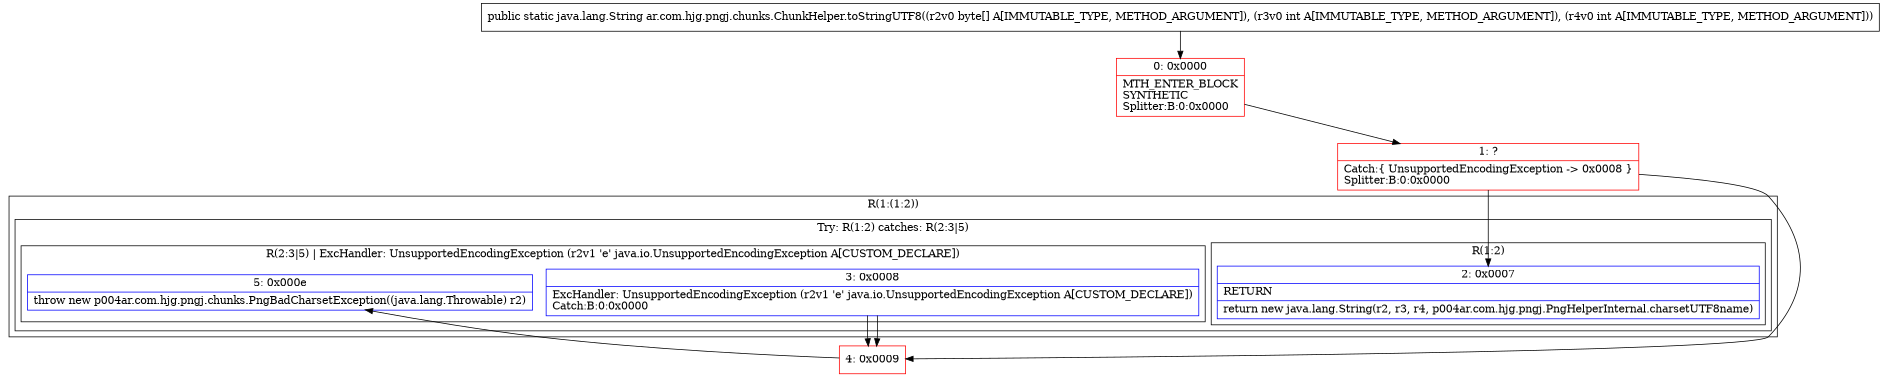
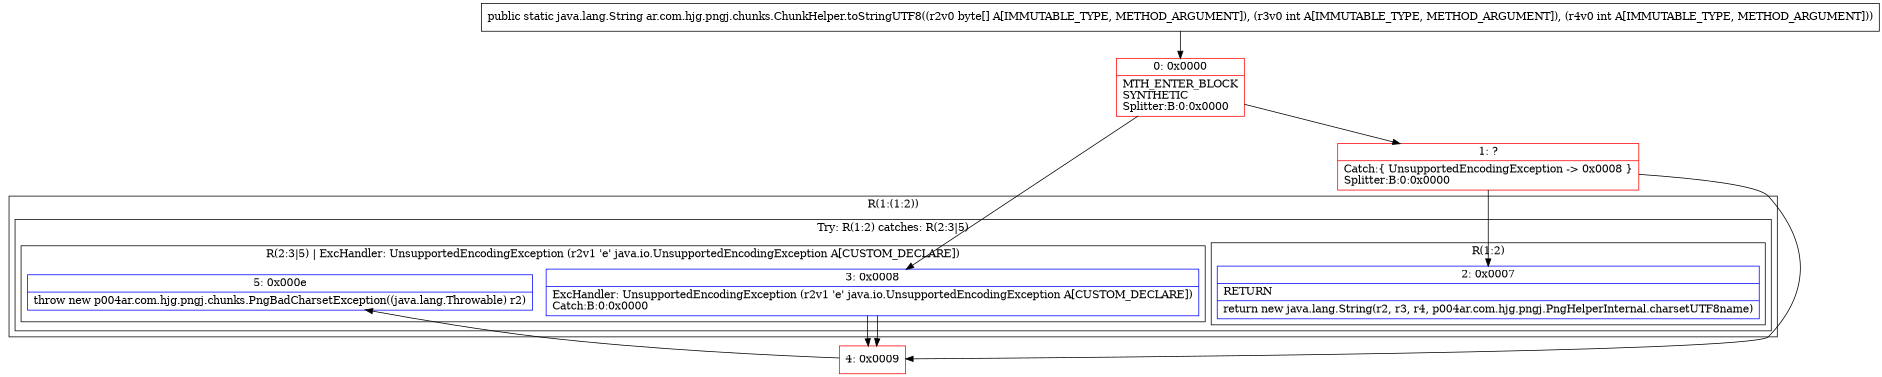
none -> (1025, 191)
